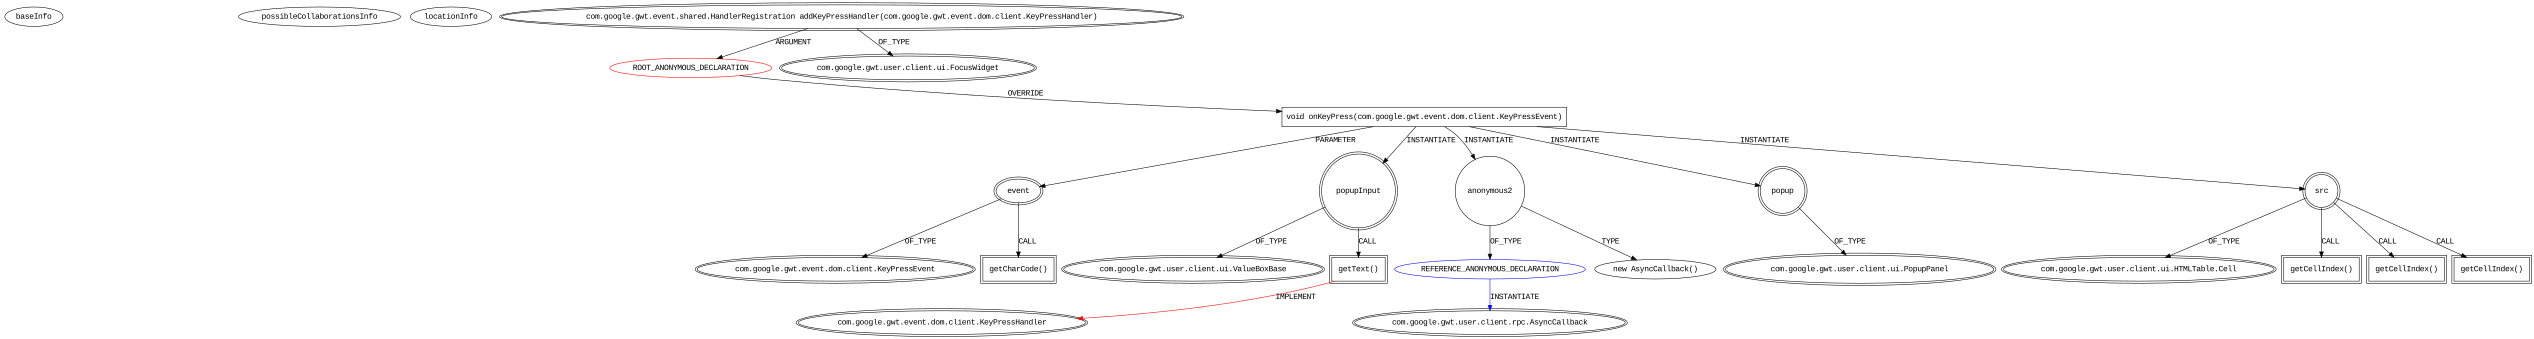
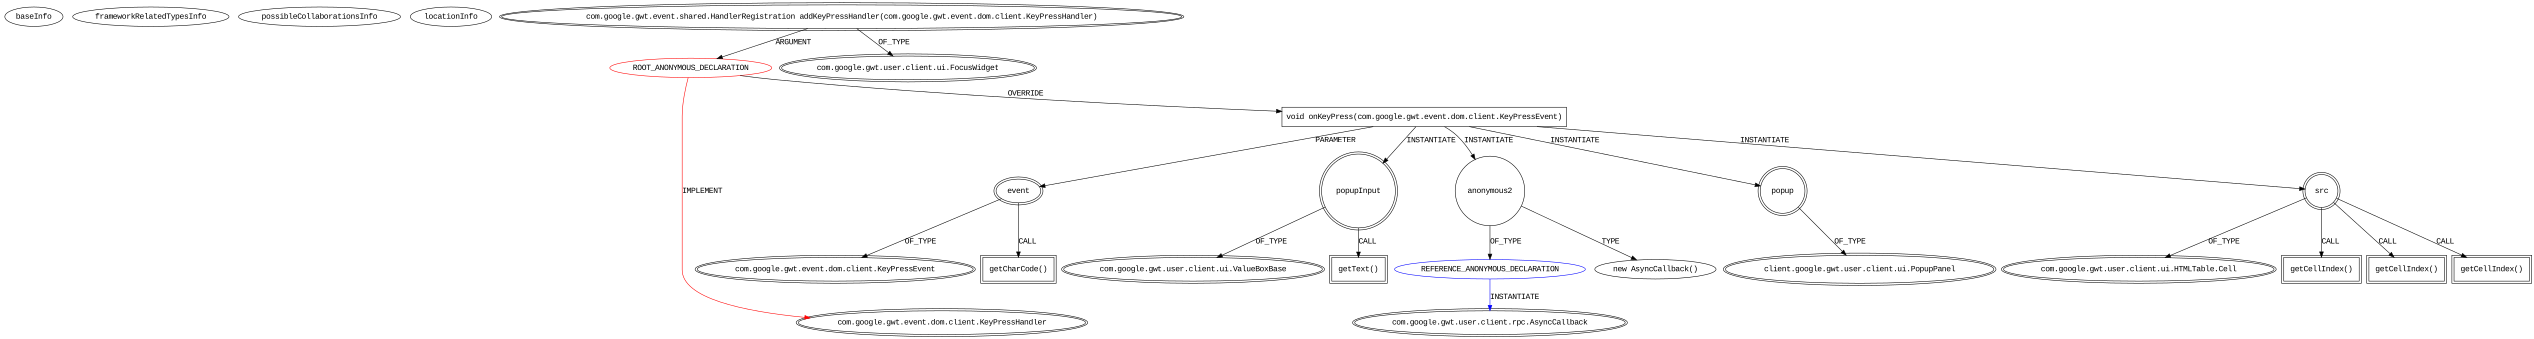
none -> (151, 17)
(1860, 269) -> (1860, 269)
(1209, 306) -> (682, 243)
